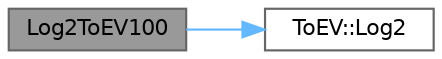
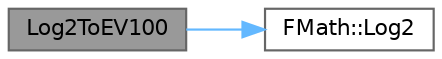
(349, 30) -> (349, 30)
